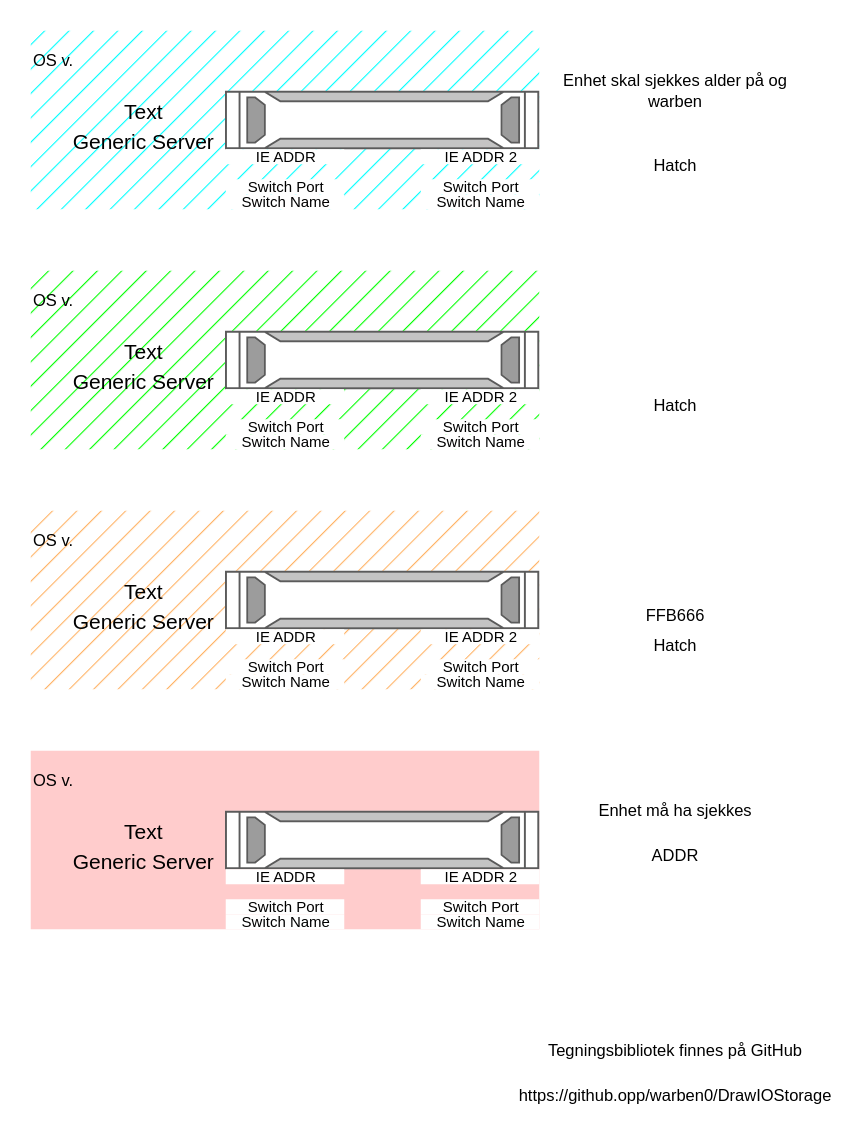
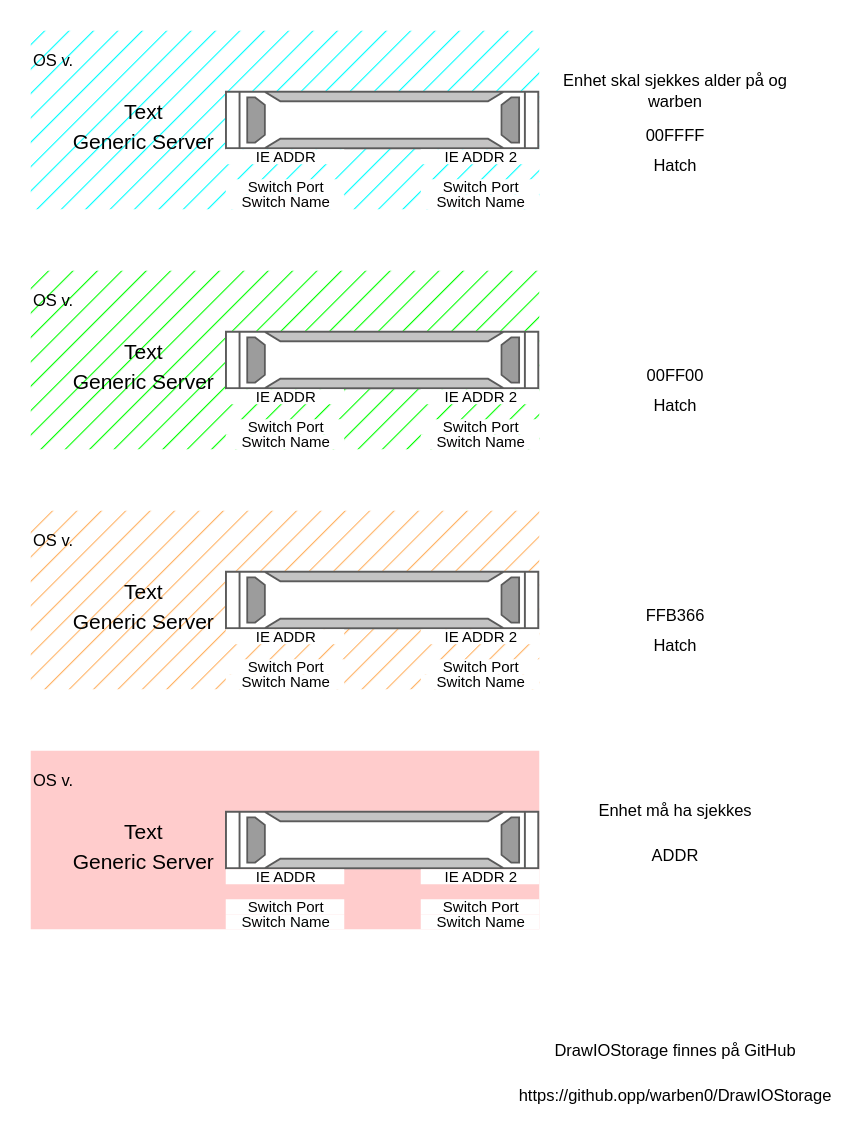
none -> (676, 136)
none -> (676, 376)
(676, 616) -> (676, 616)
(676, 1051) -> (676, 1051)
